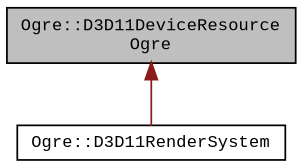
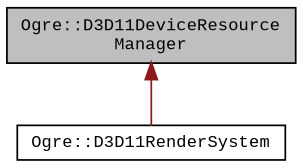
(151, 35) -> (151, 35)
